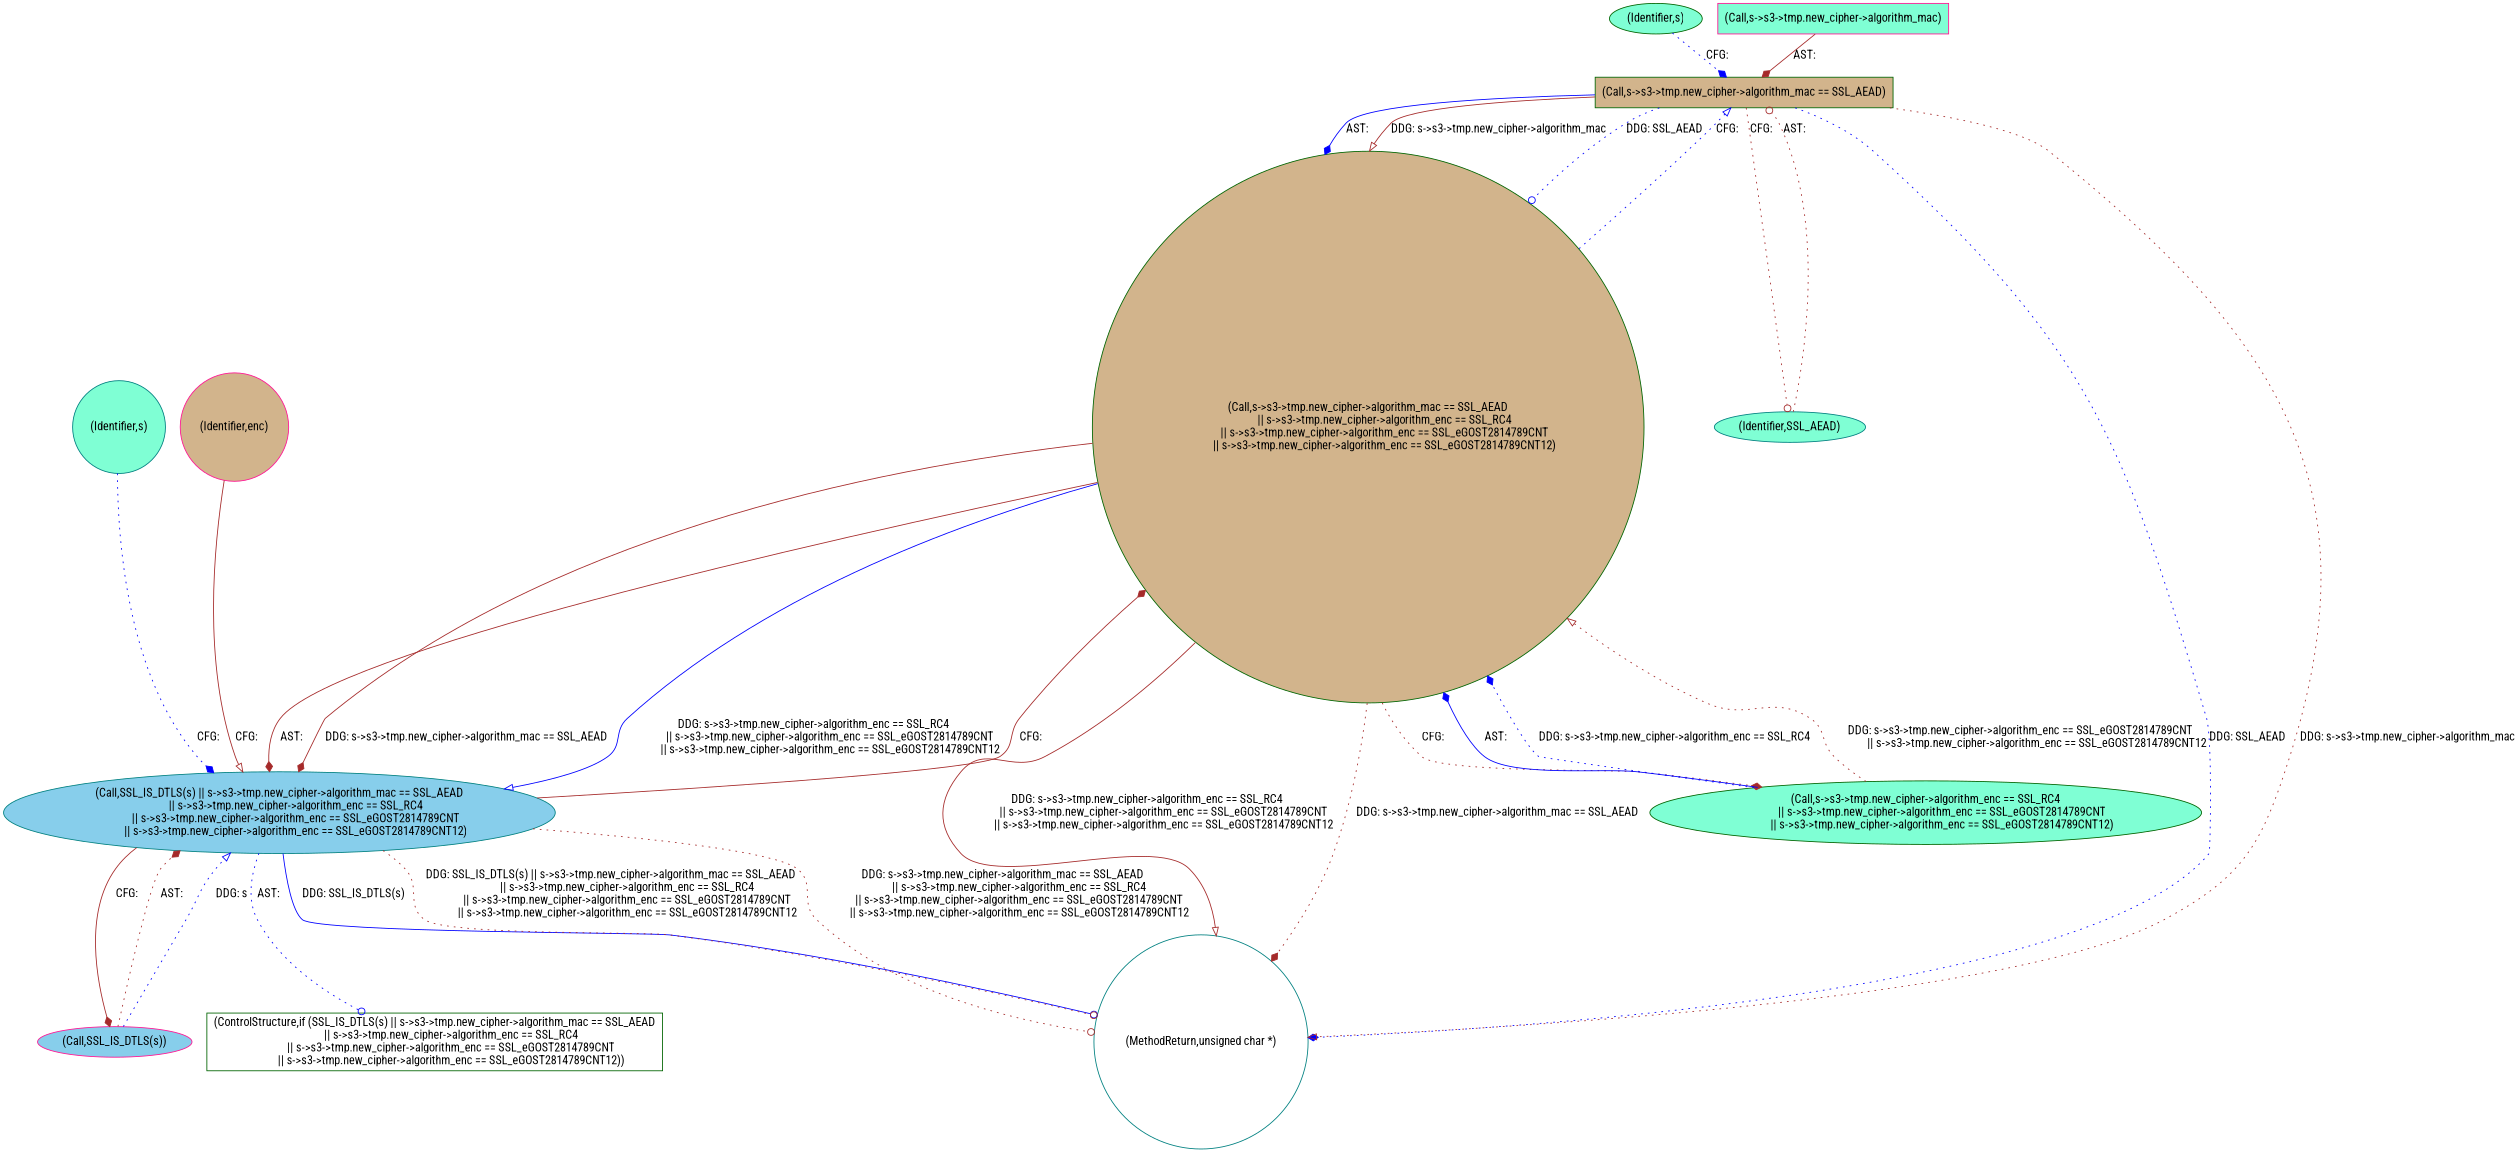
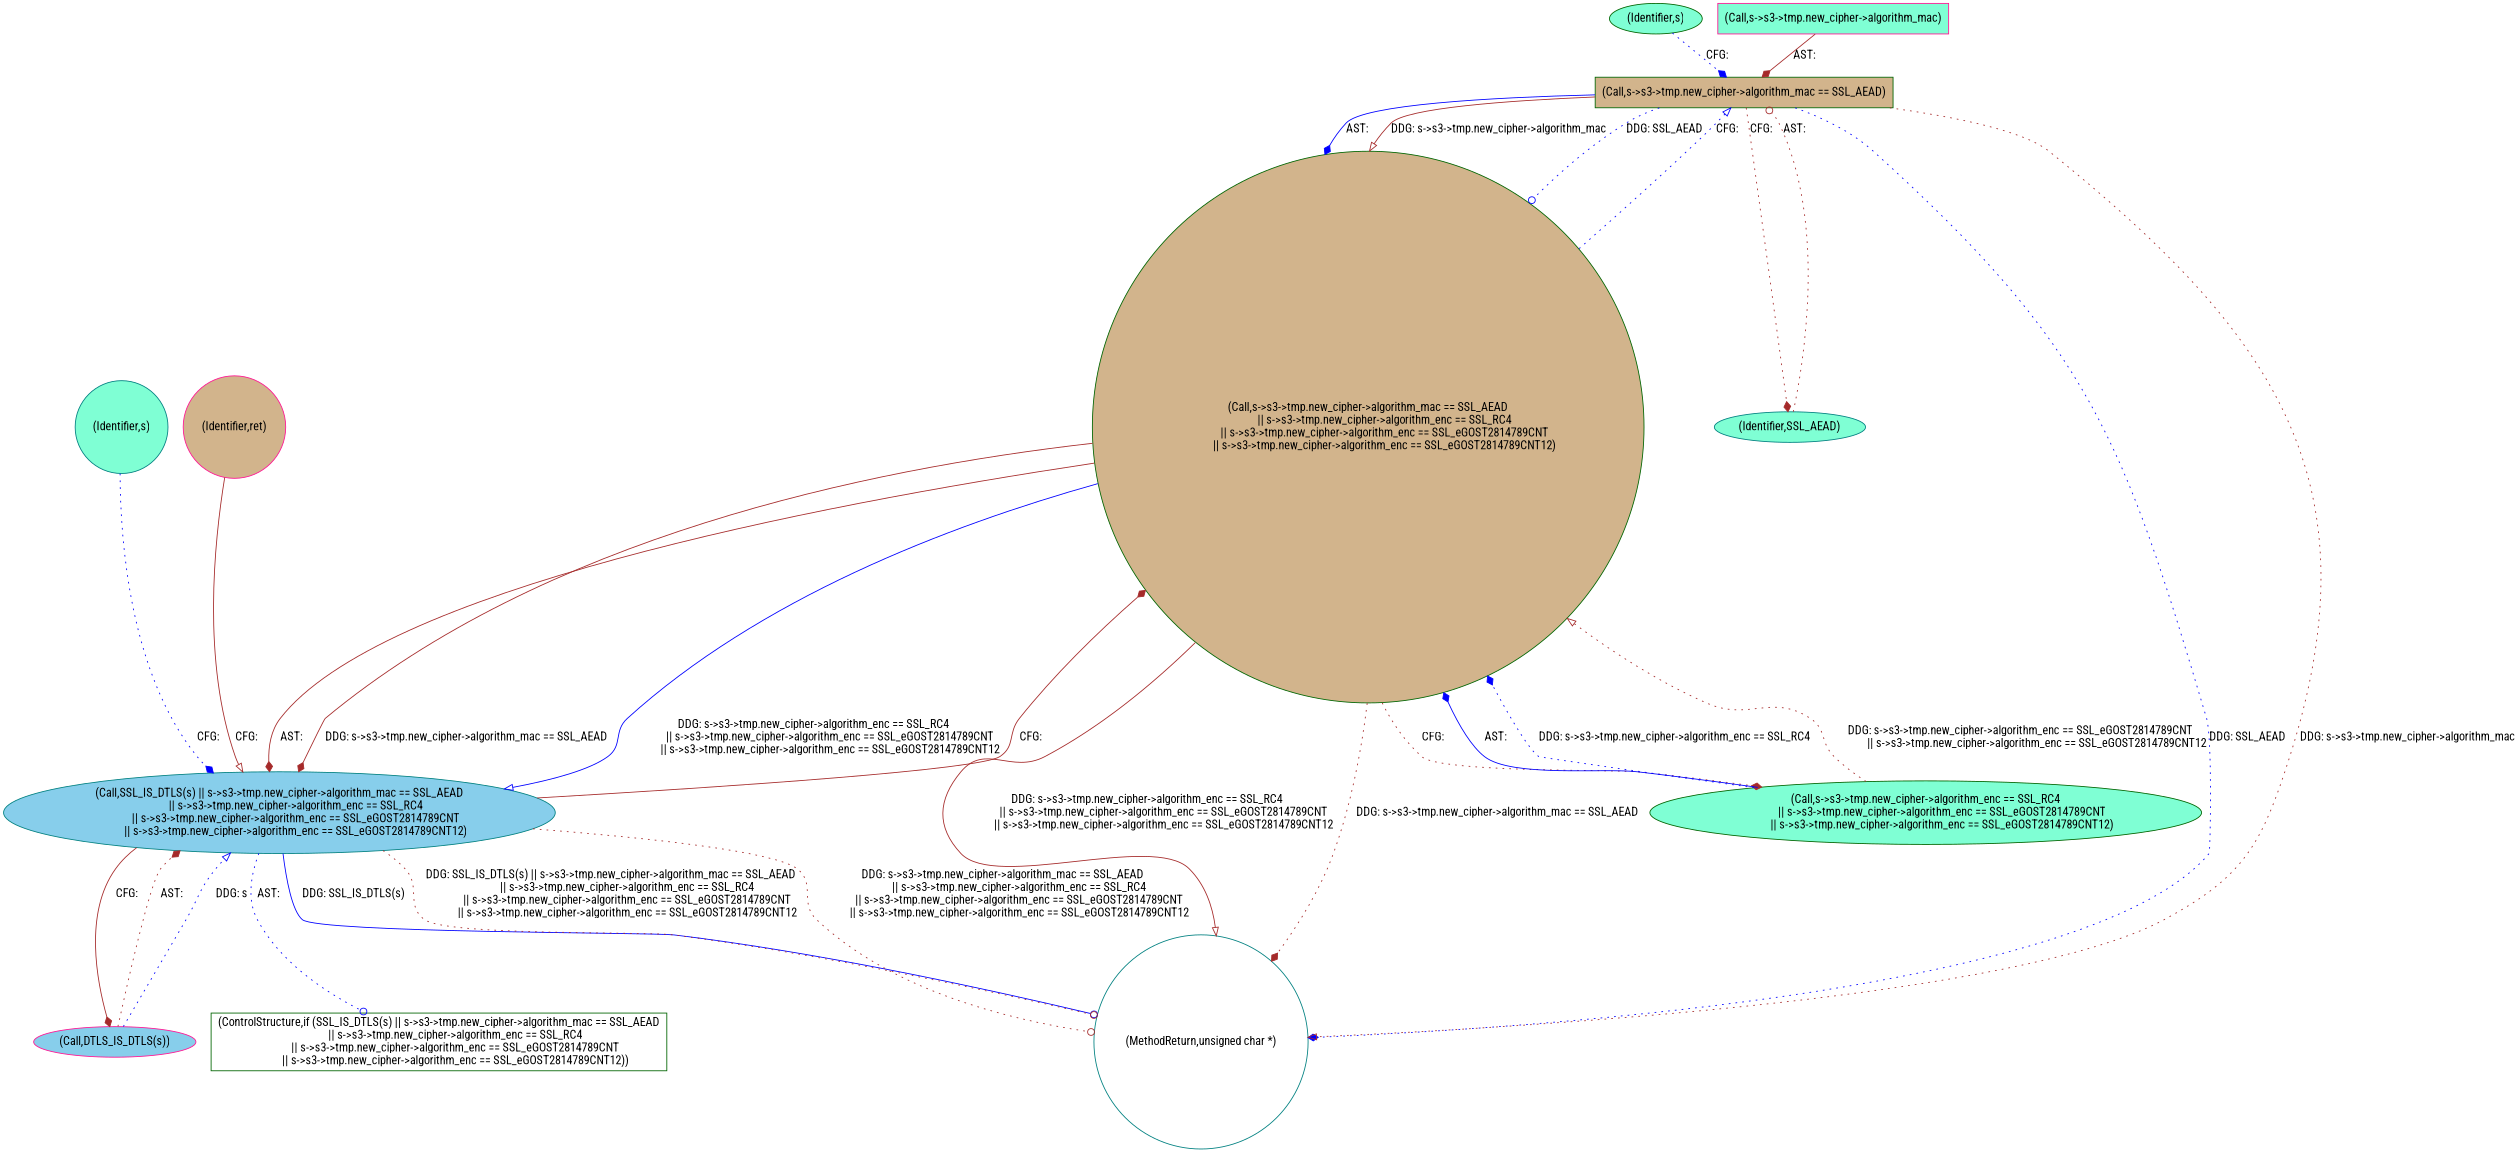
(1767, 256) -> (1767, 255)
(234, 427) -> (234, 427)
(115, 1042) -> (115, 1042)
